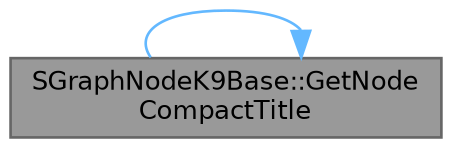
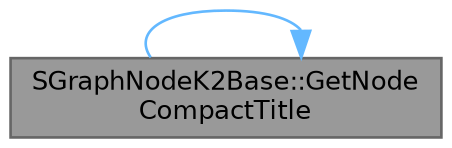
(226, 98) -> (226, 98)
